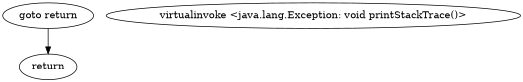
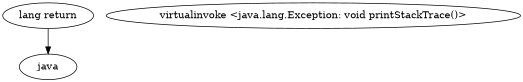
(48, 16) -> (48, 16)
(48, 67) -> (48, 67)
